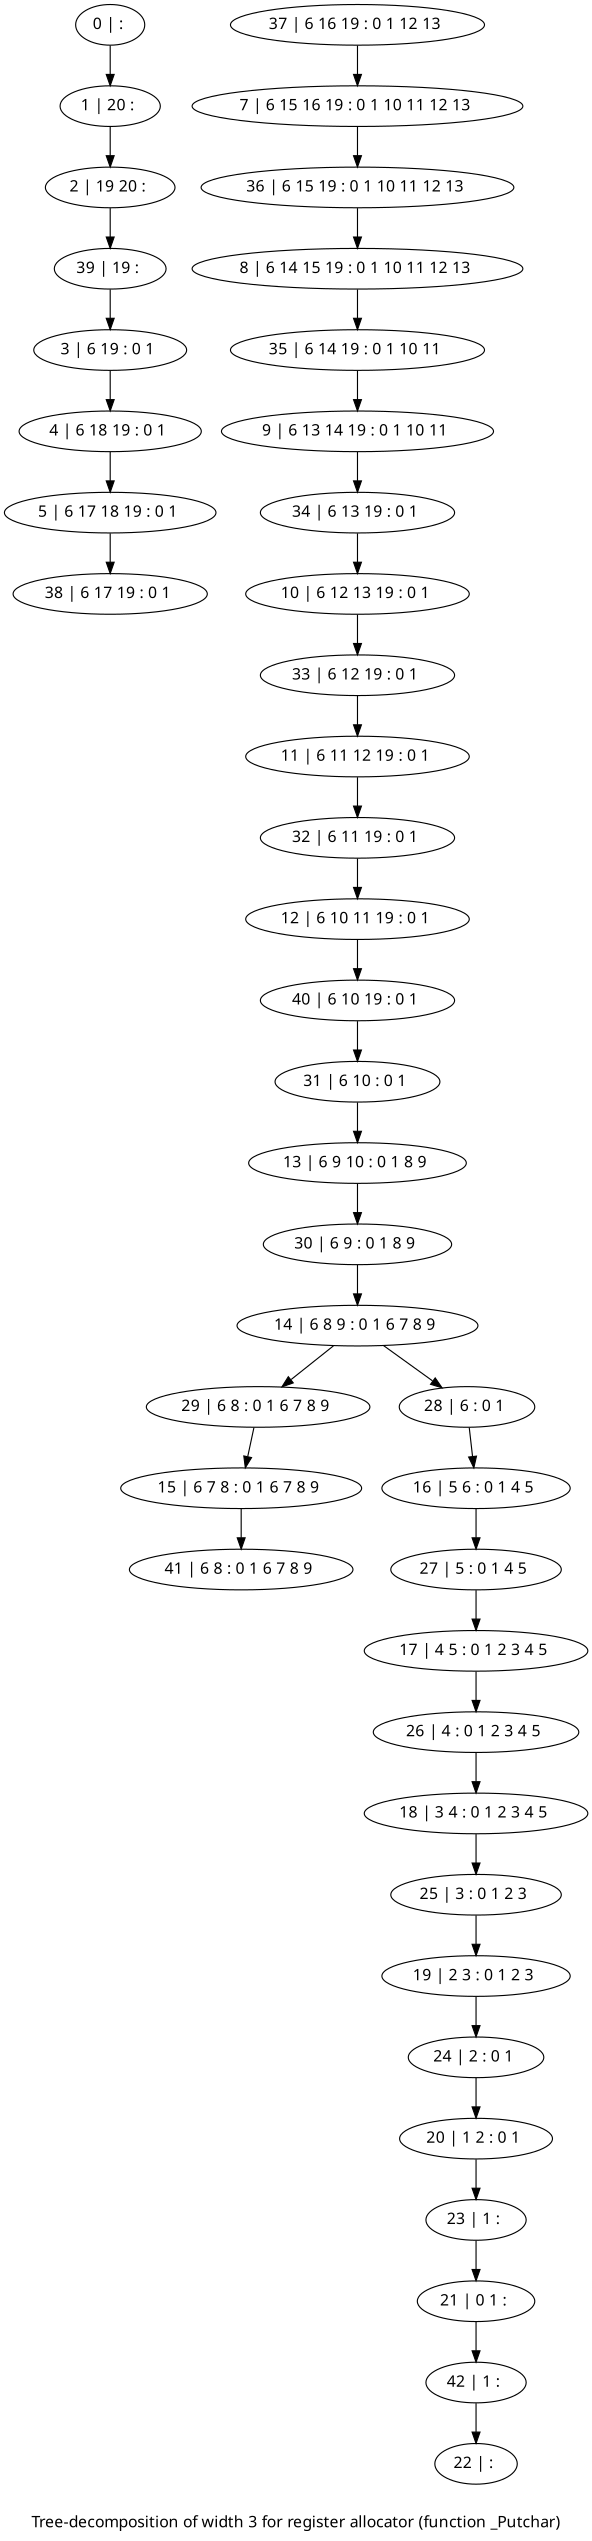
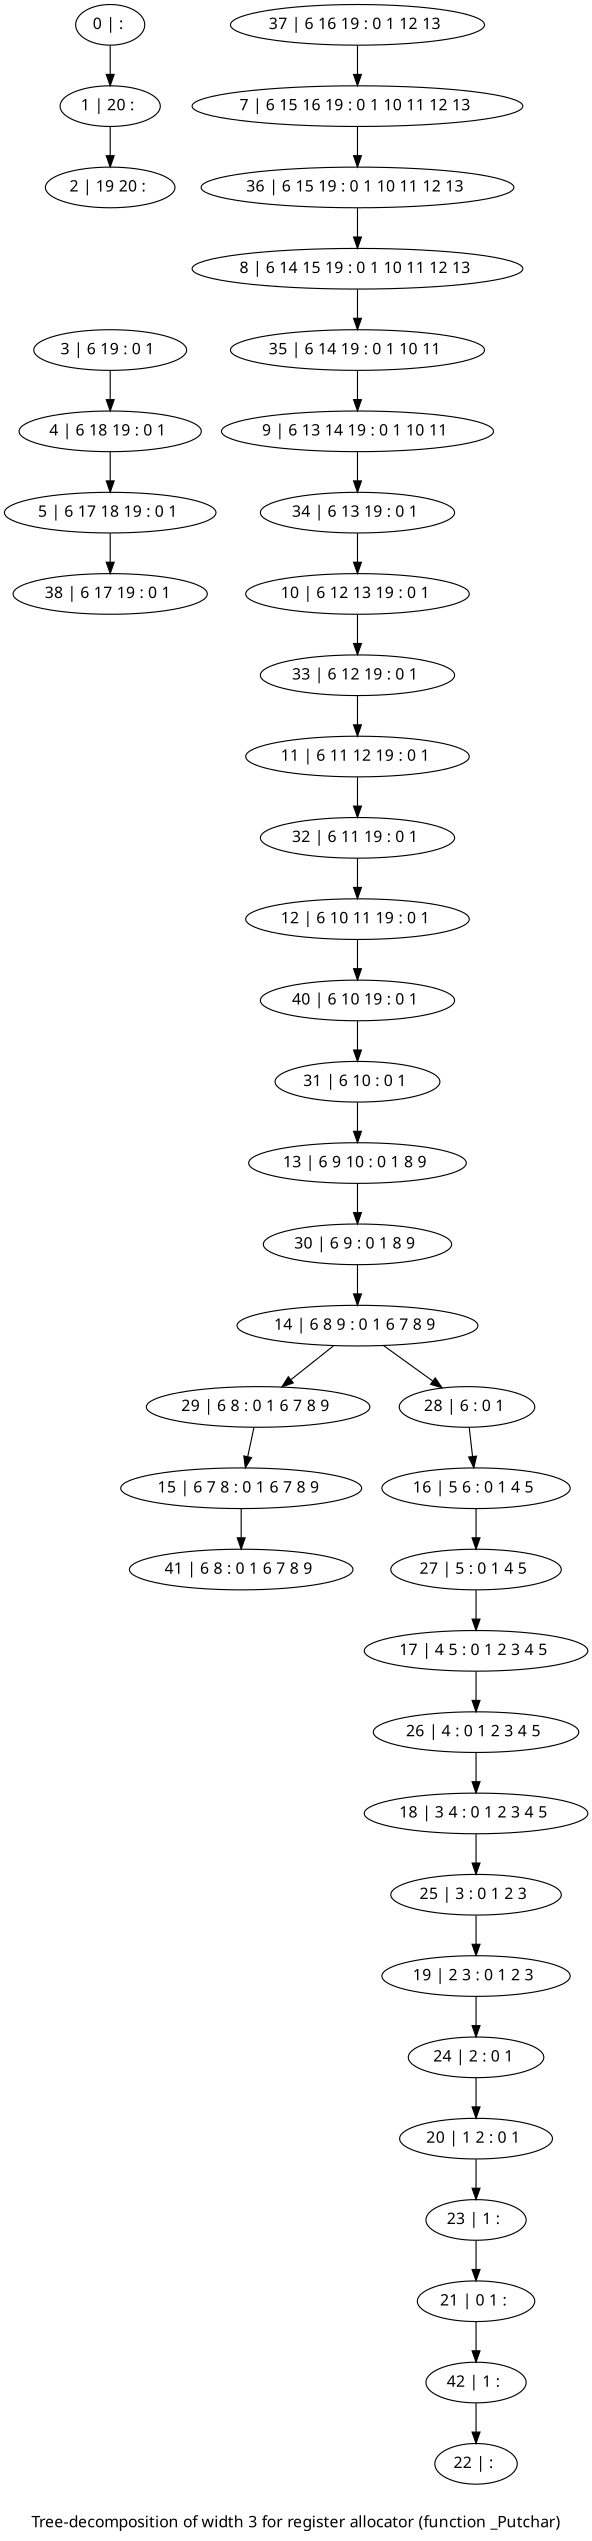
(110, 269) -> none
